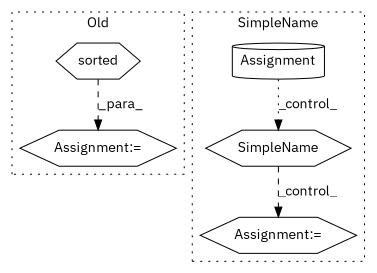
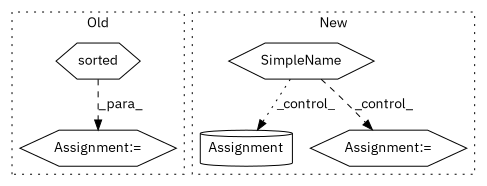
(278, 24) -> (333, 24)
(278, 100) -> (277, 100)
